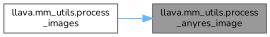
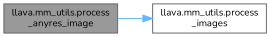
(130, 18) -> (130, 18)
